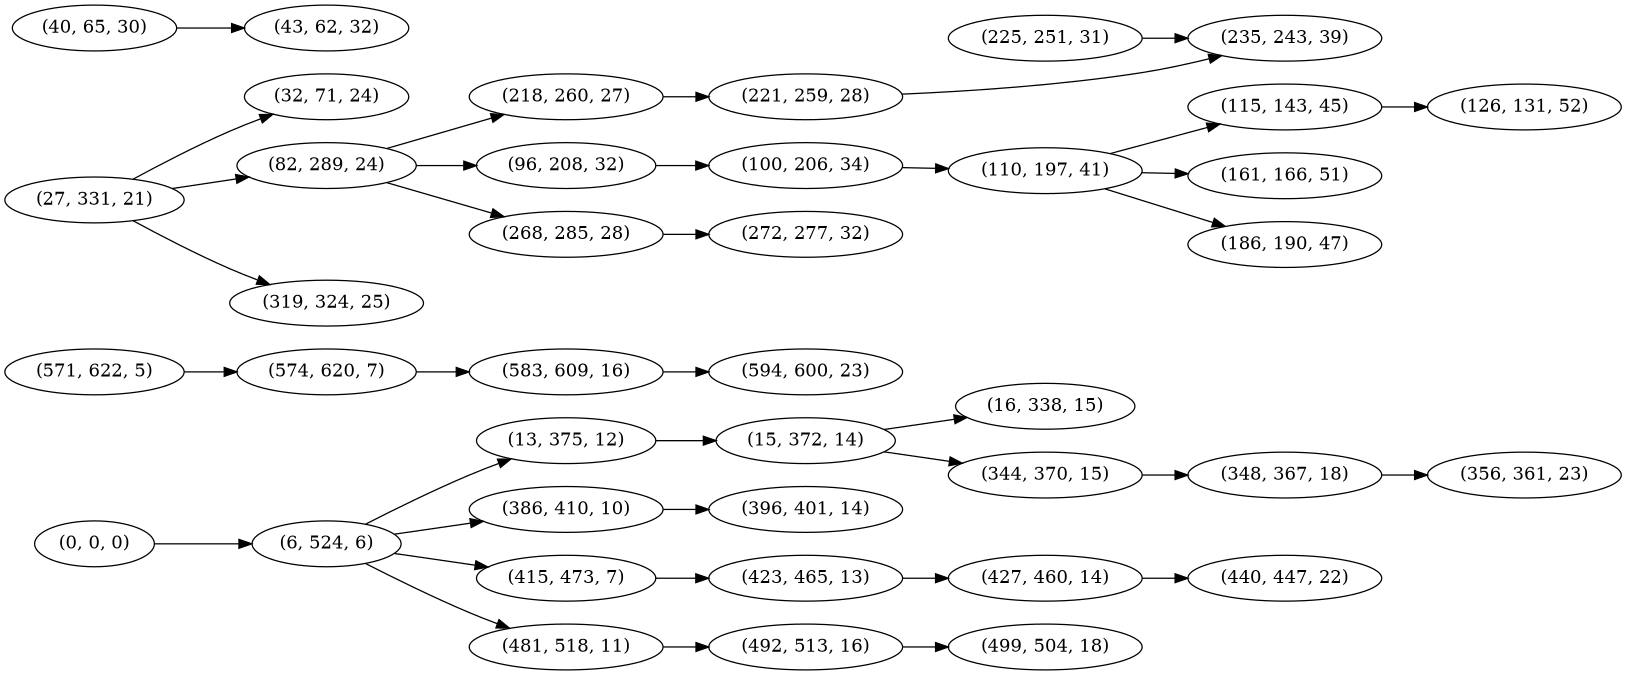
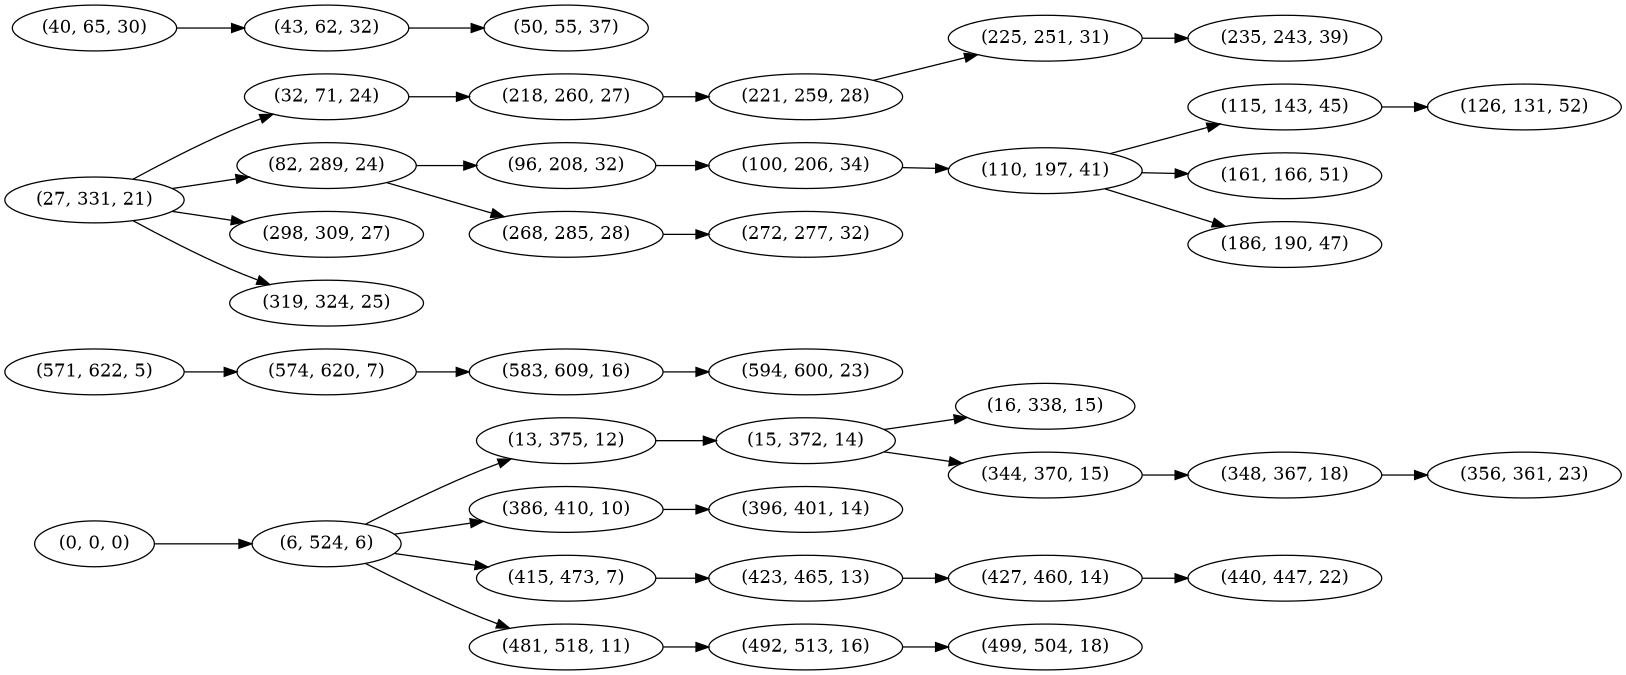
none -> (566, 28)
(1057, 83) -> (919, 69)
(439, 133) -> (433, 97)
none -> (327, 234)
